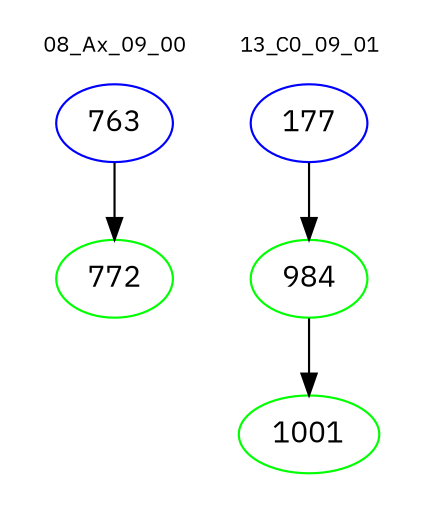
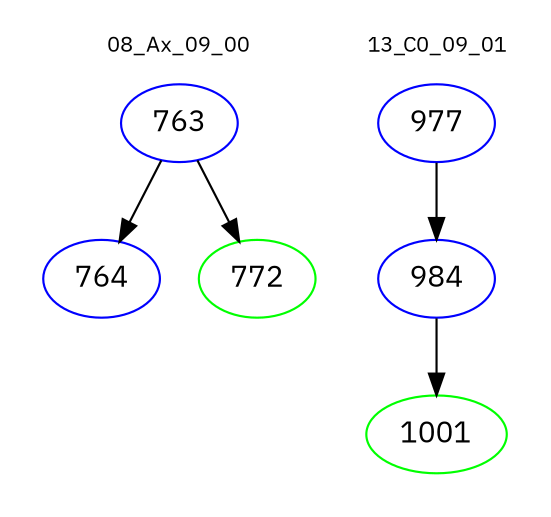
(309, 123) -> (437, 123)
none -> (102, 279)
(309, 279) -> (437, 279)
